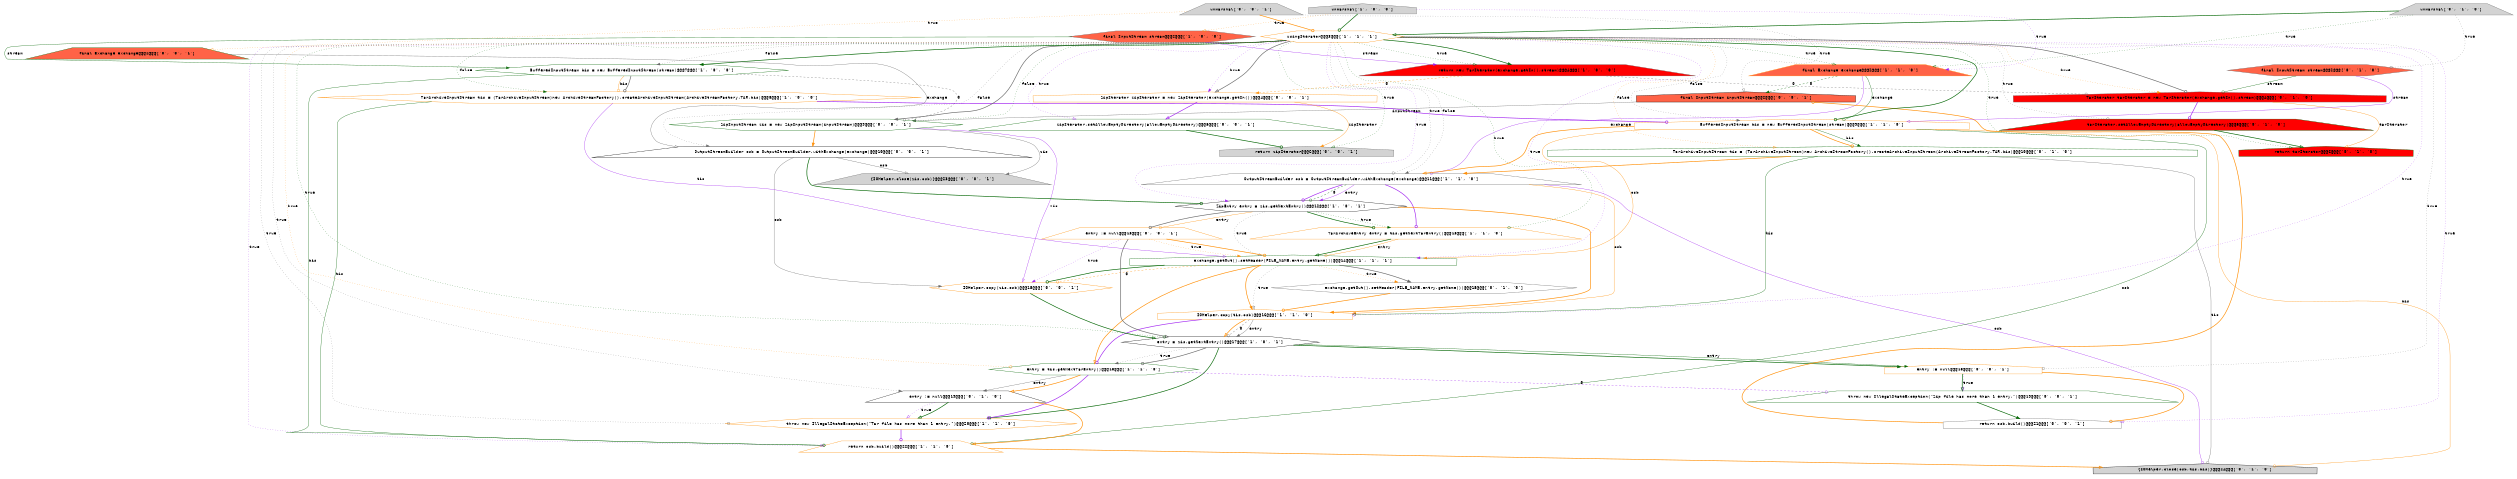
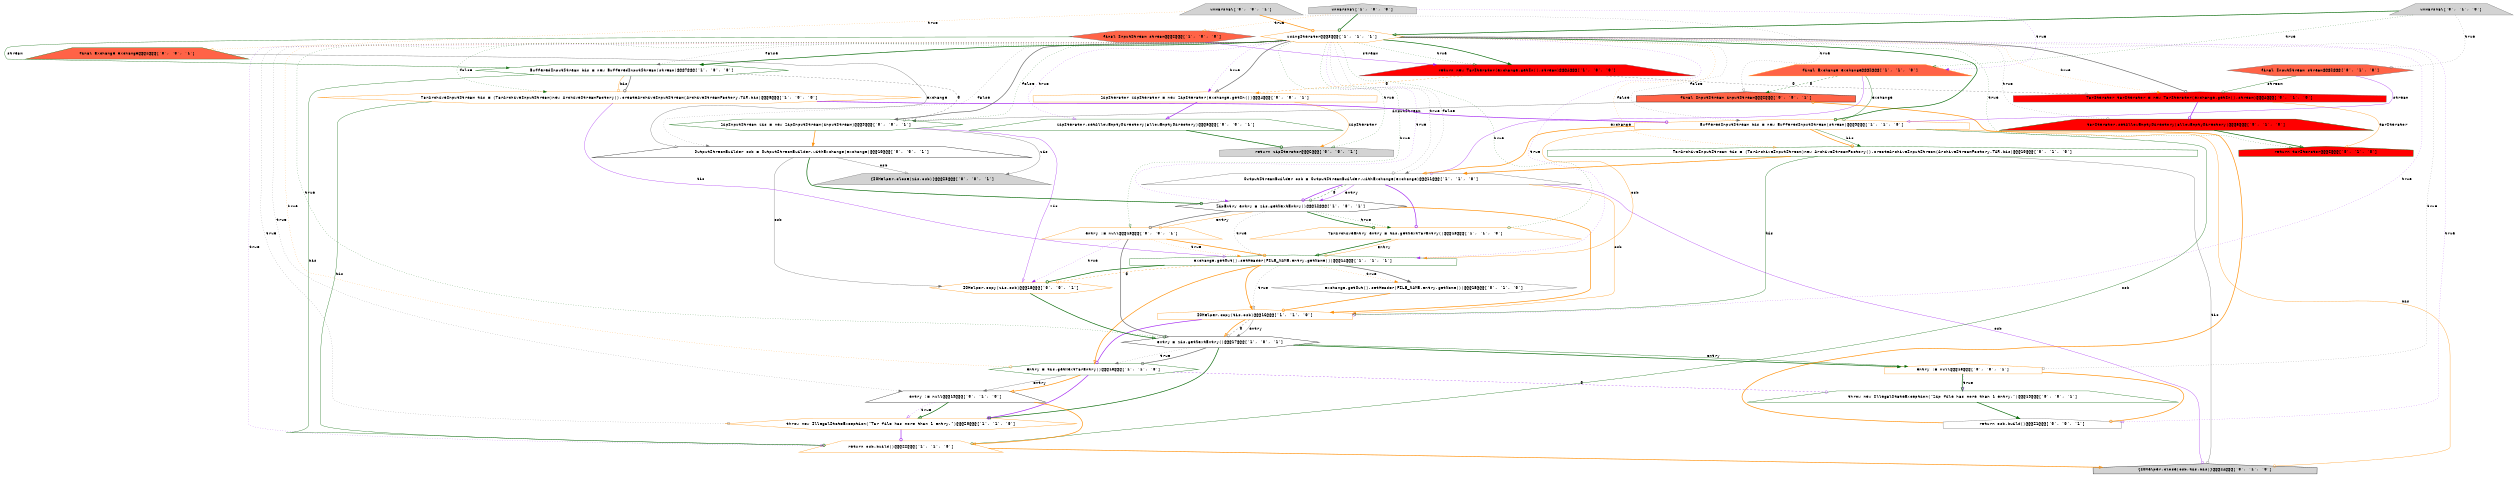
(1725, 47) -> (1329, 162)
